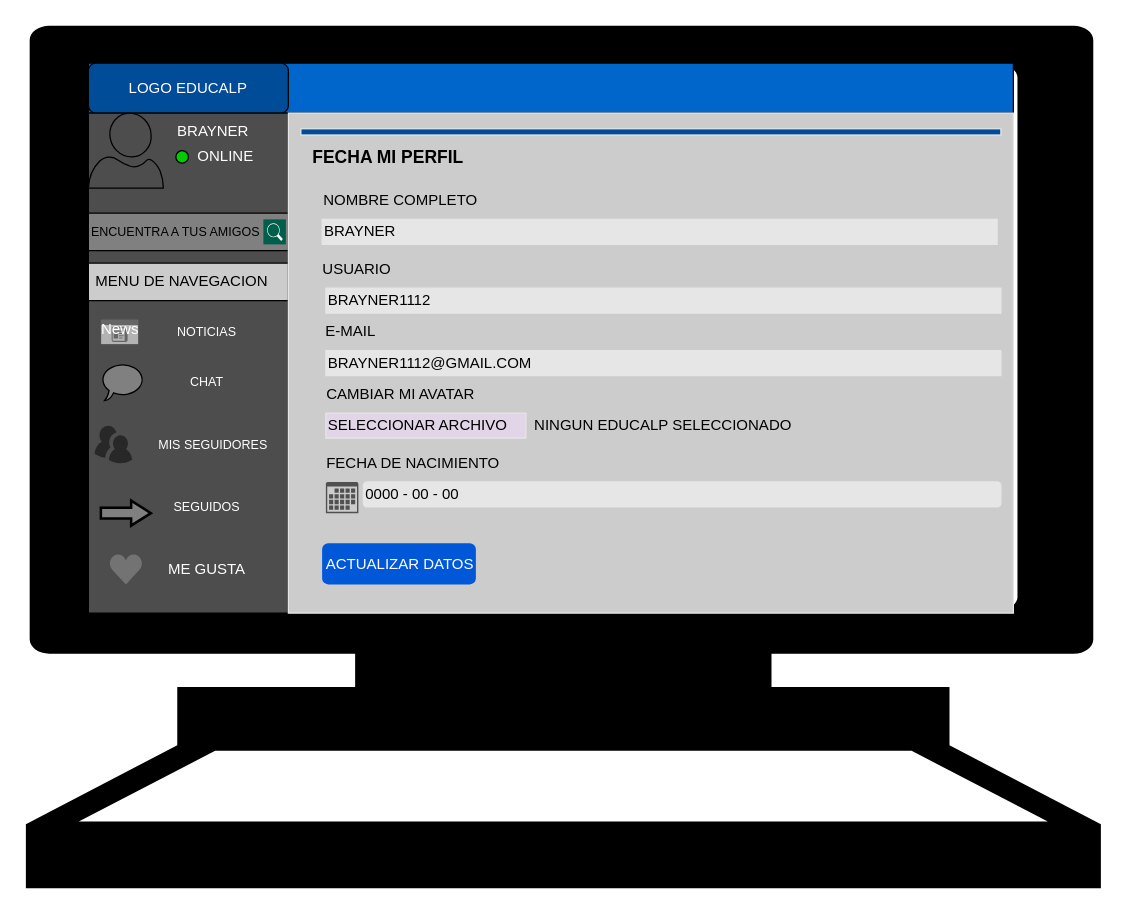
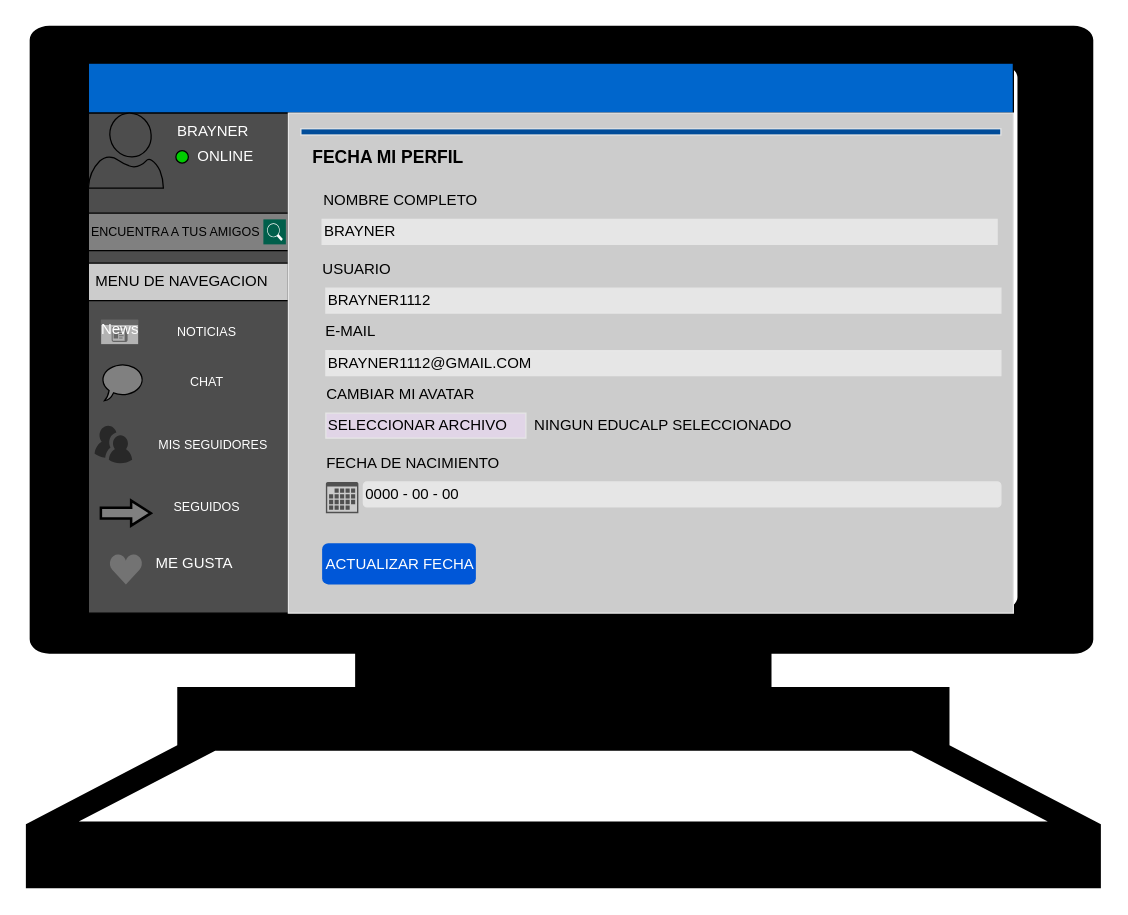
(188, 88) -> none
(400, 564) -> (400, 564)
(207, 569) -> (194, 563)
